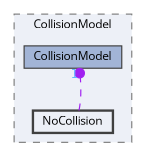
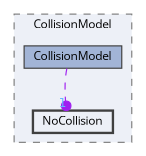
(81, 94) -> (65, 85)
